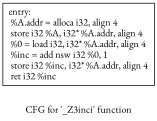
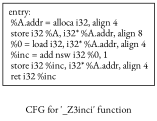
(76, 33) -> (76, 33)
